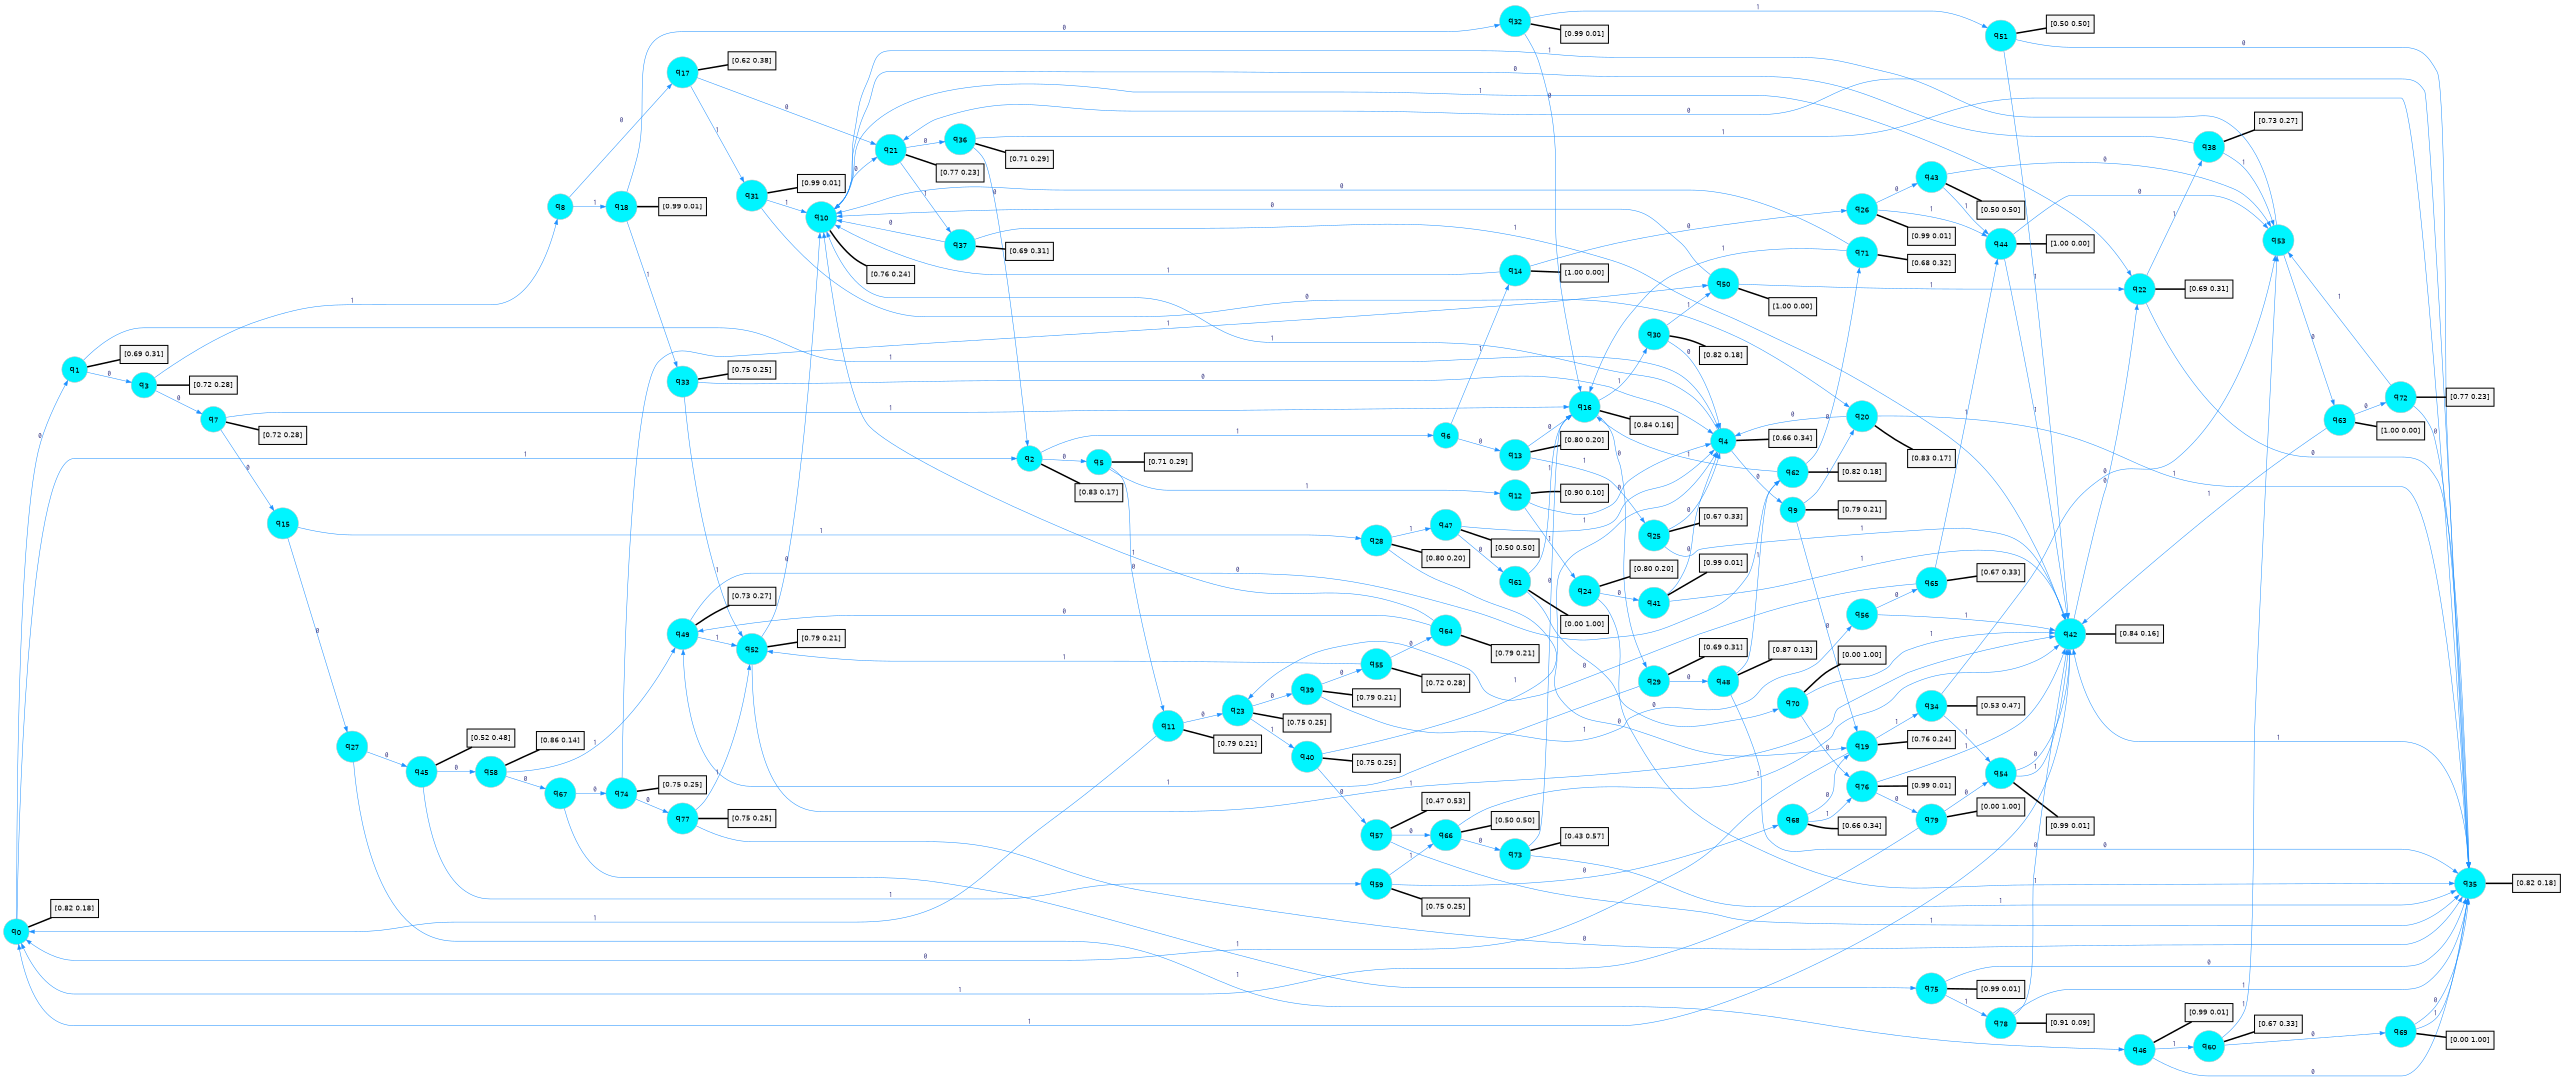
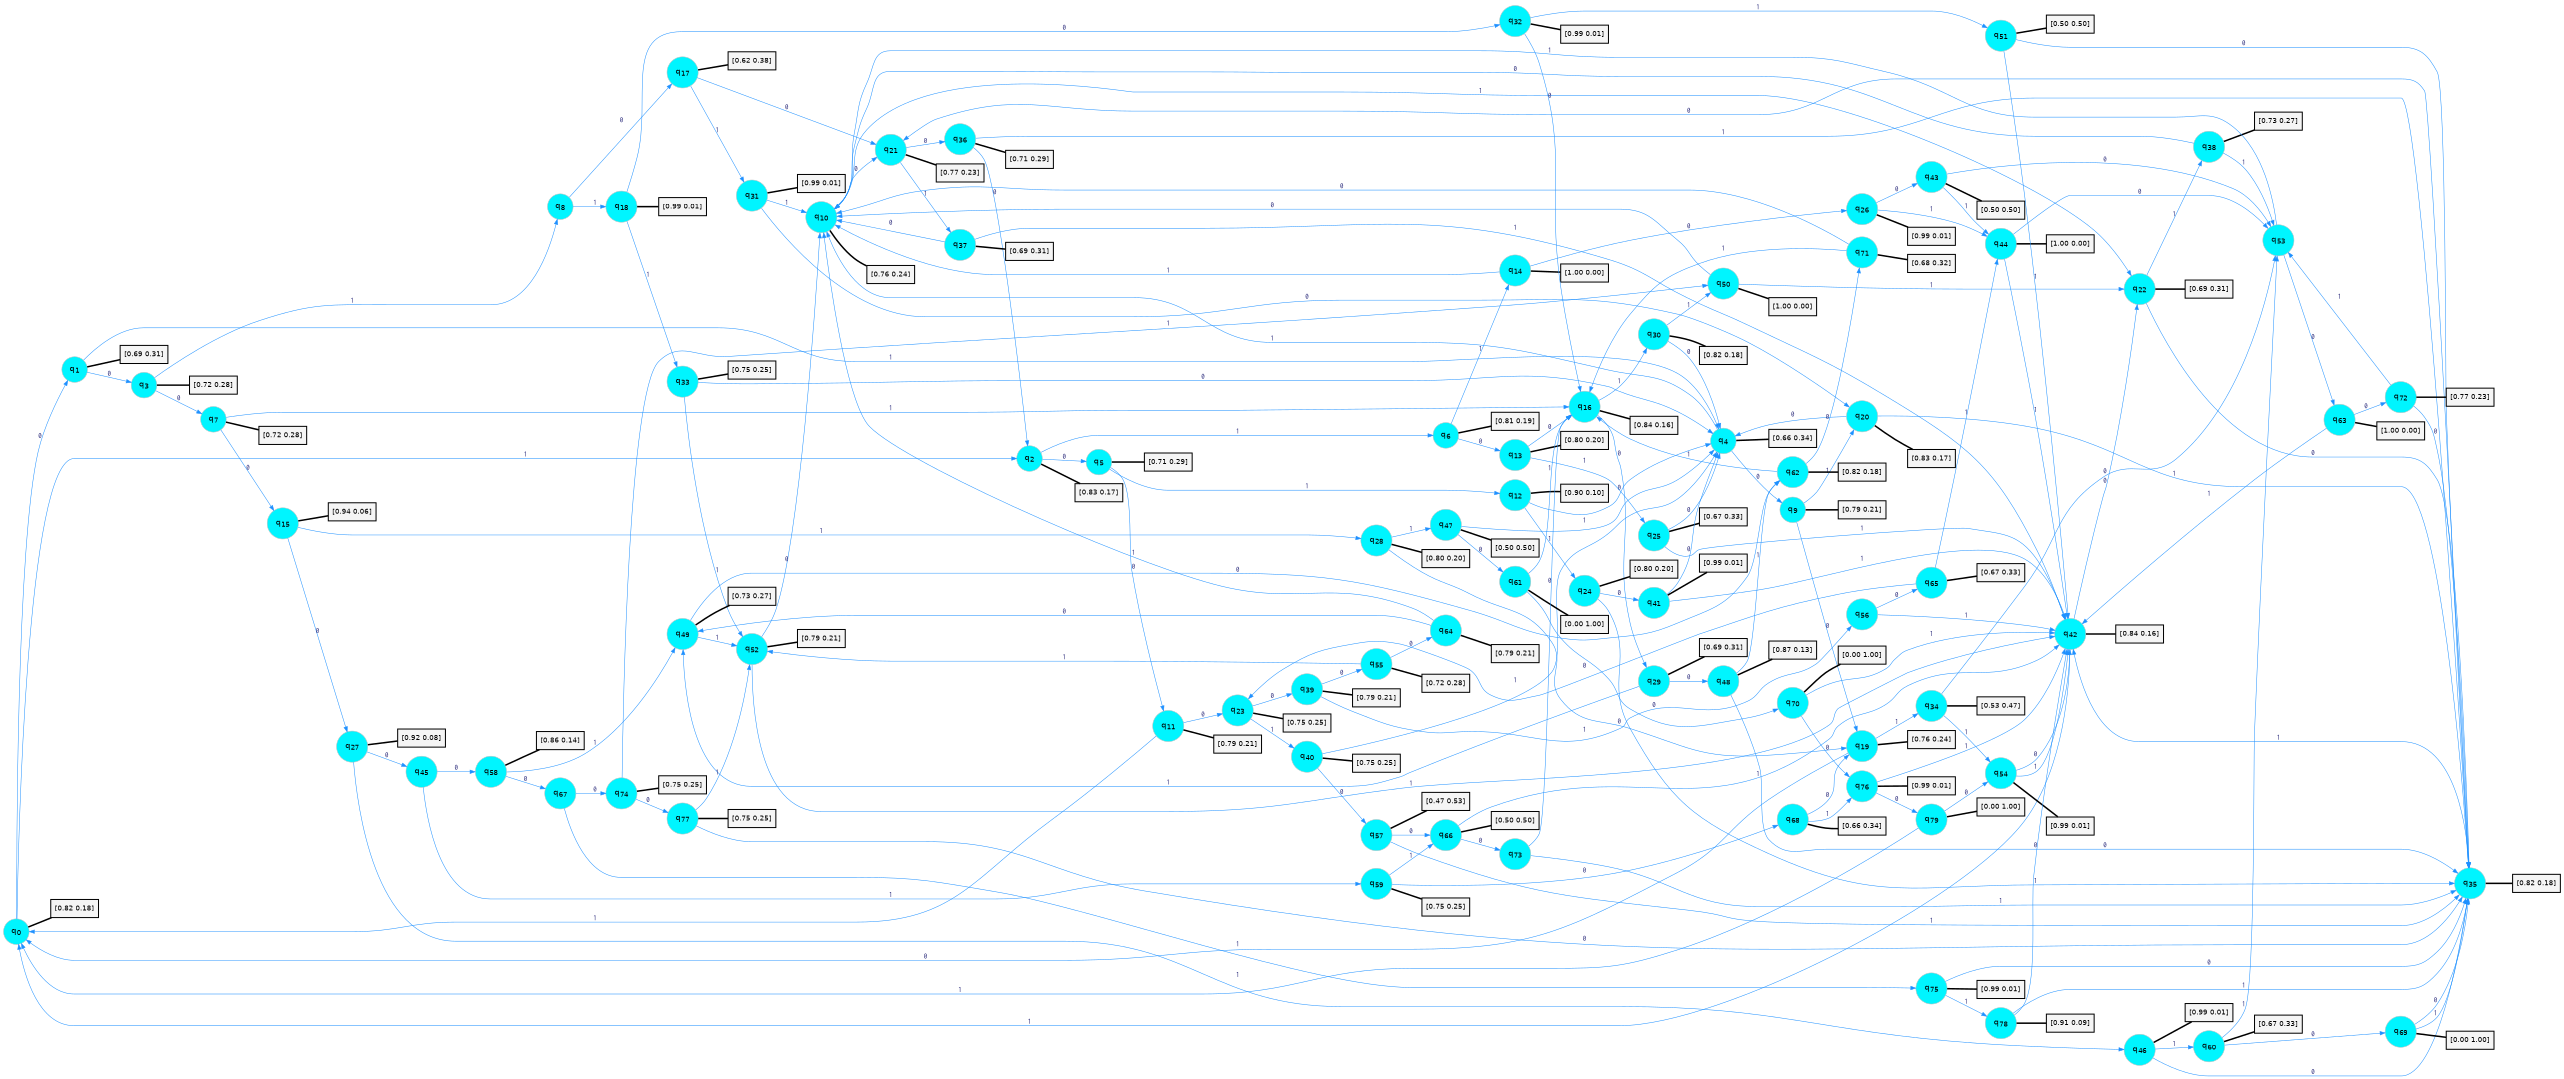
none -> (1515, 421)
none -> (352, 512)
none -> (422, 738)
(491, 738) -> none
(1585, 837) -> none
